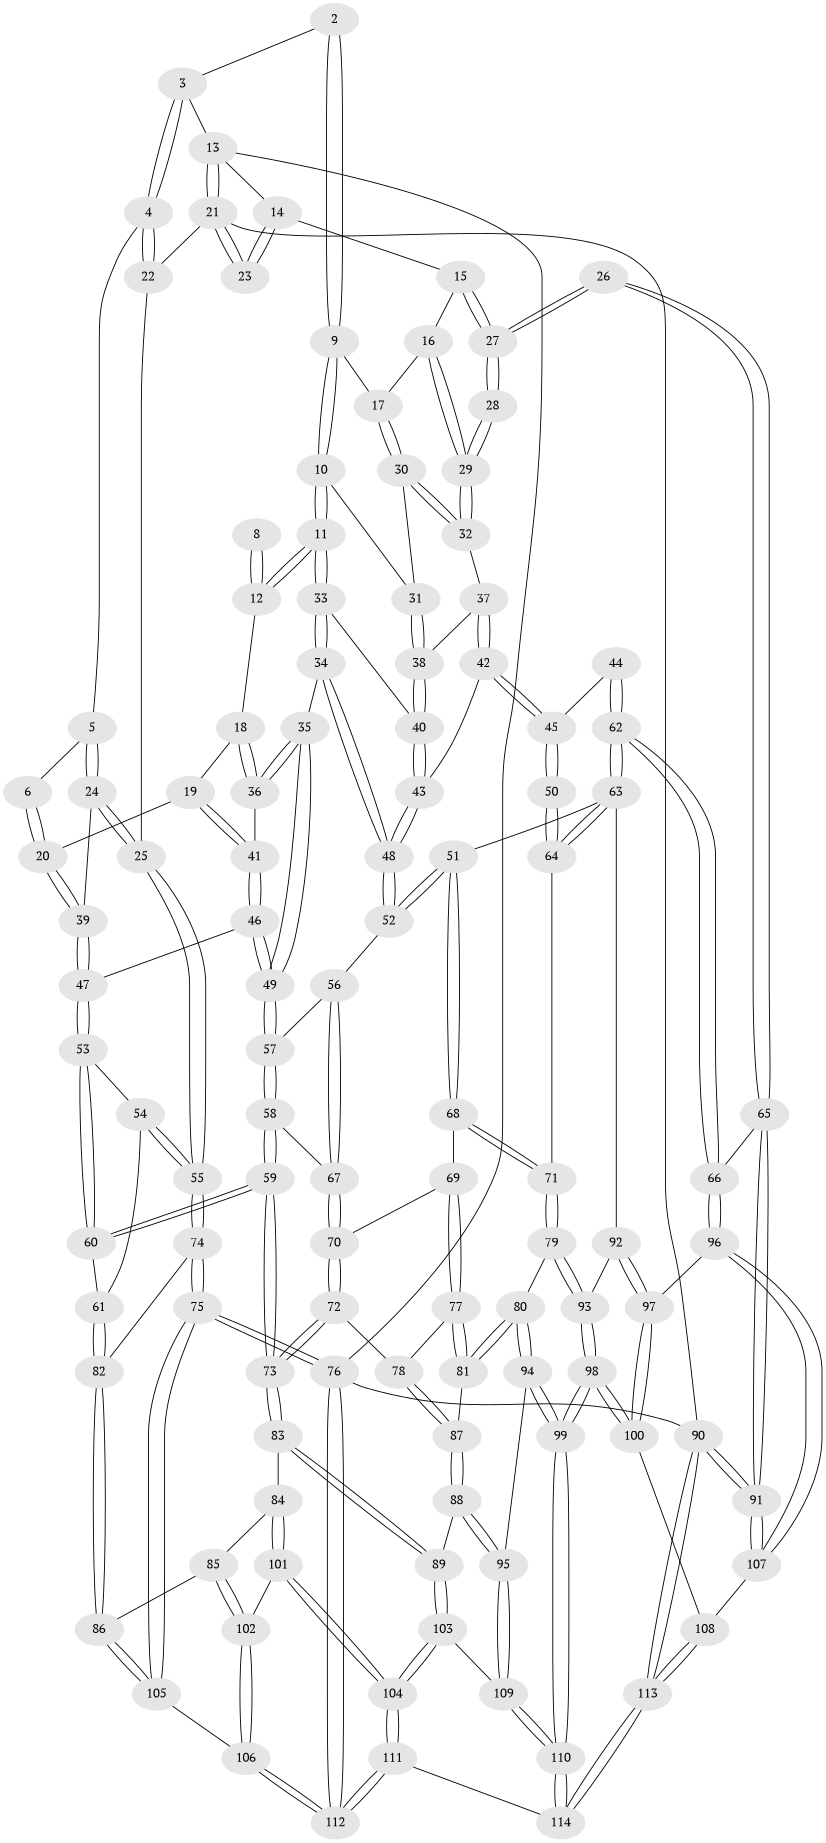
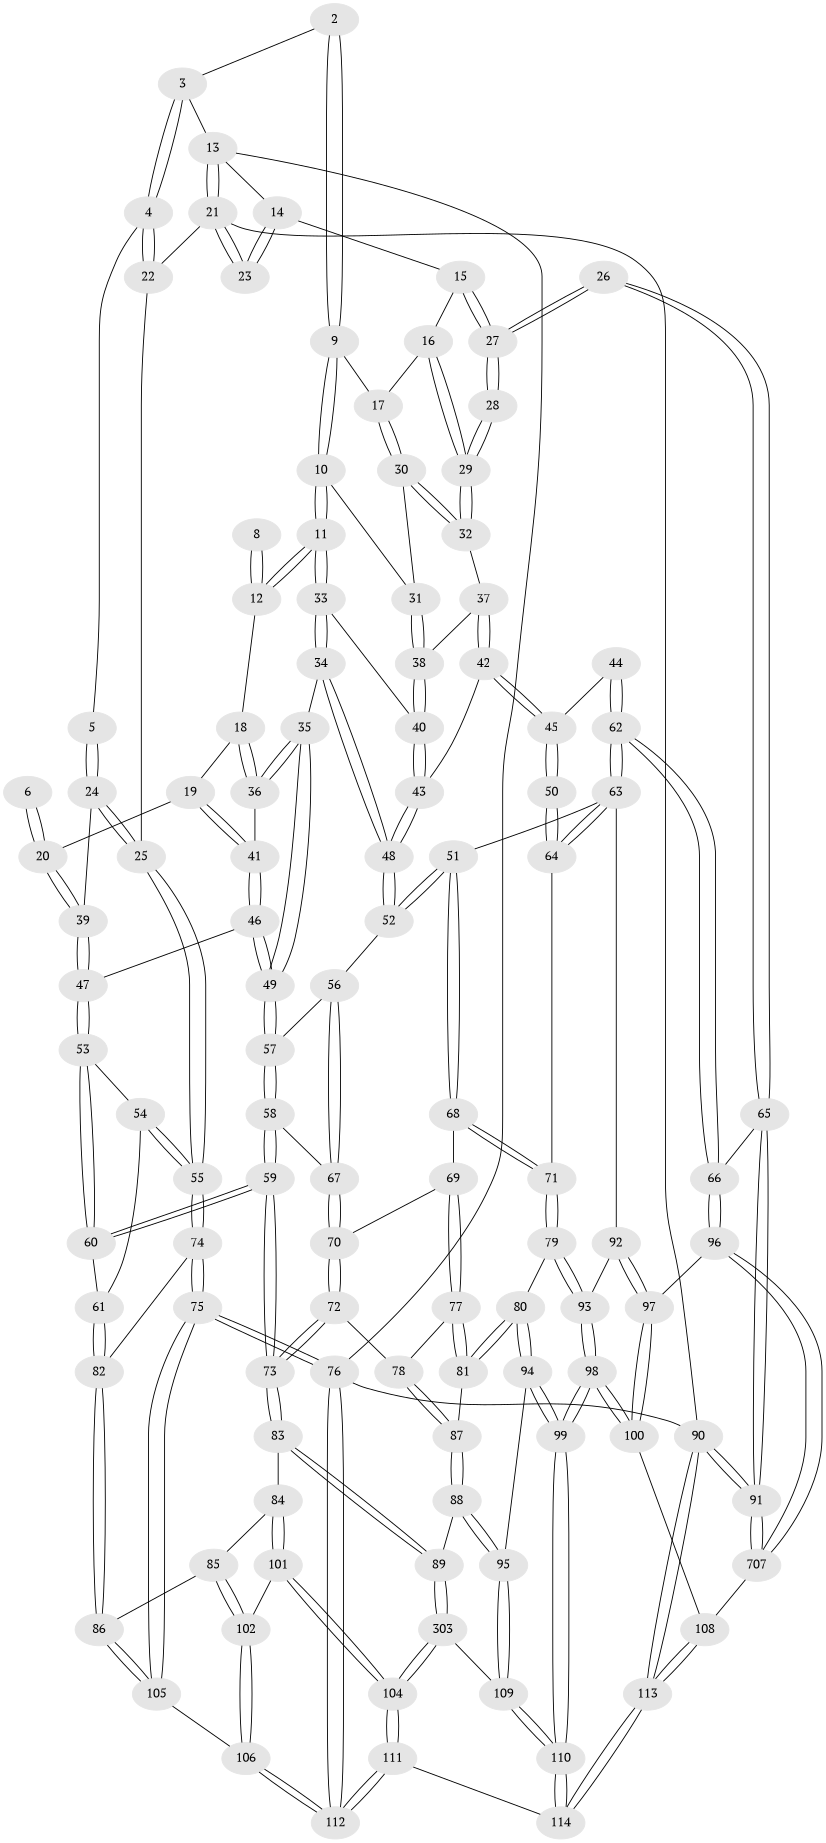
(60, 760) -> none
(757, 1565) -> (757, 1565)
(443, 1630) -> (443, 1630)
